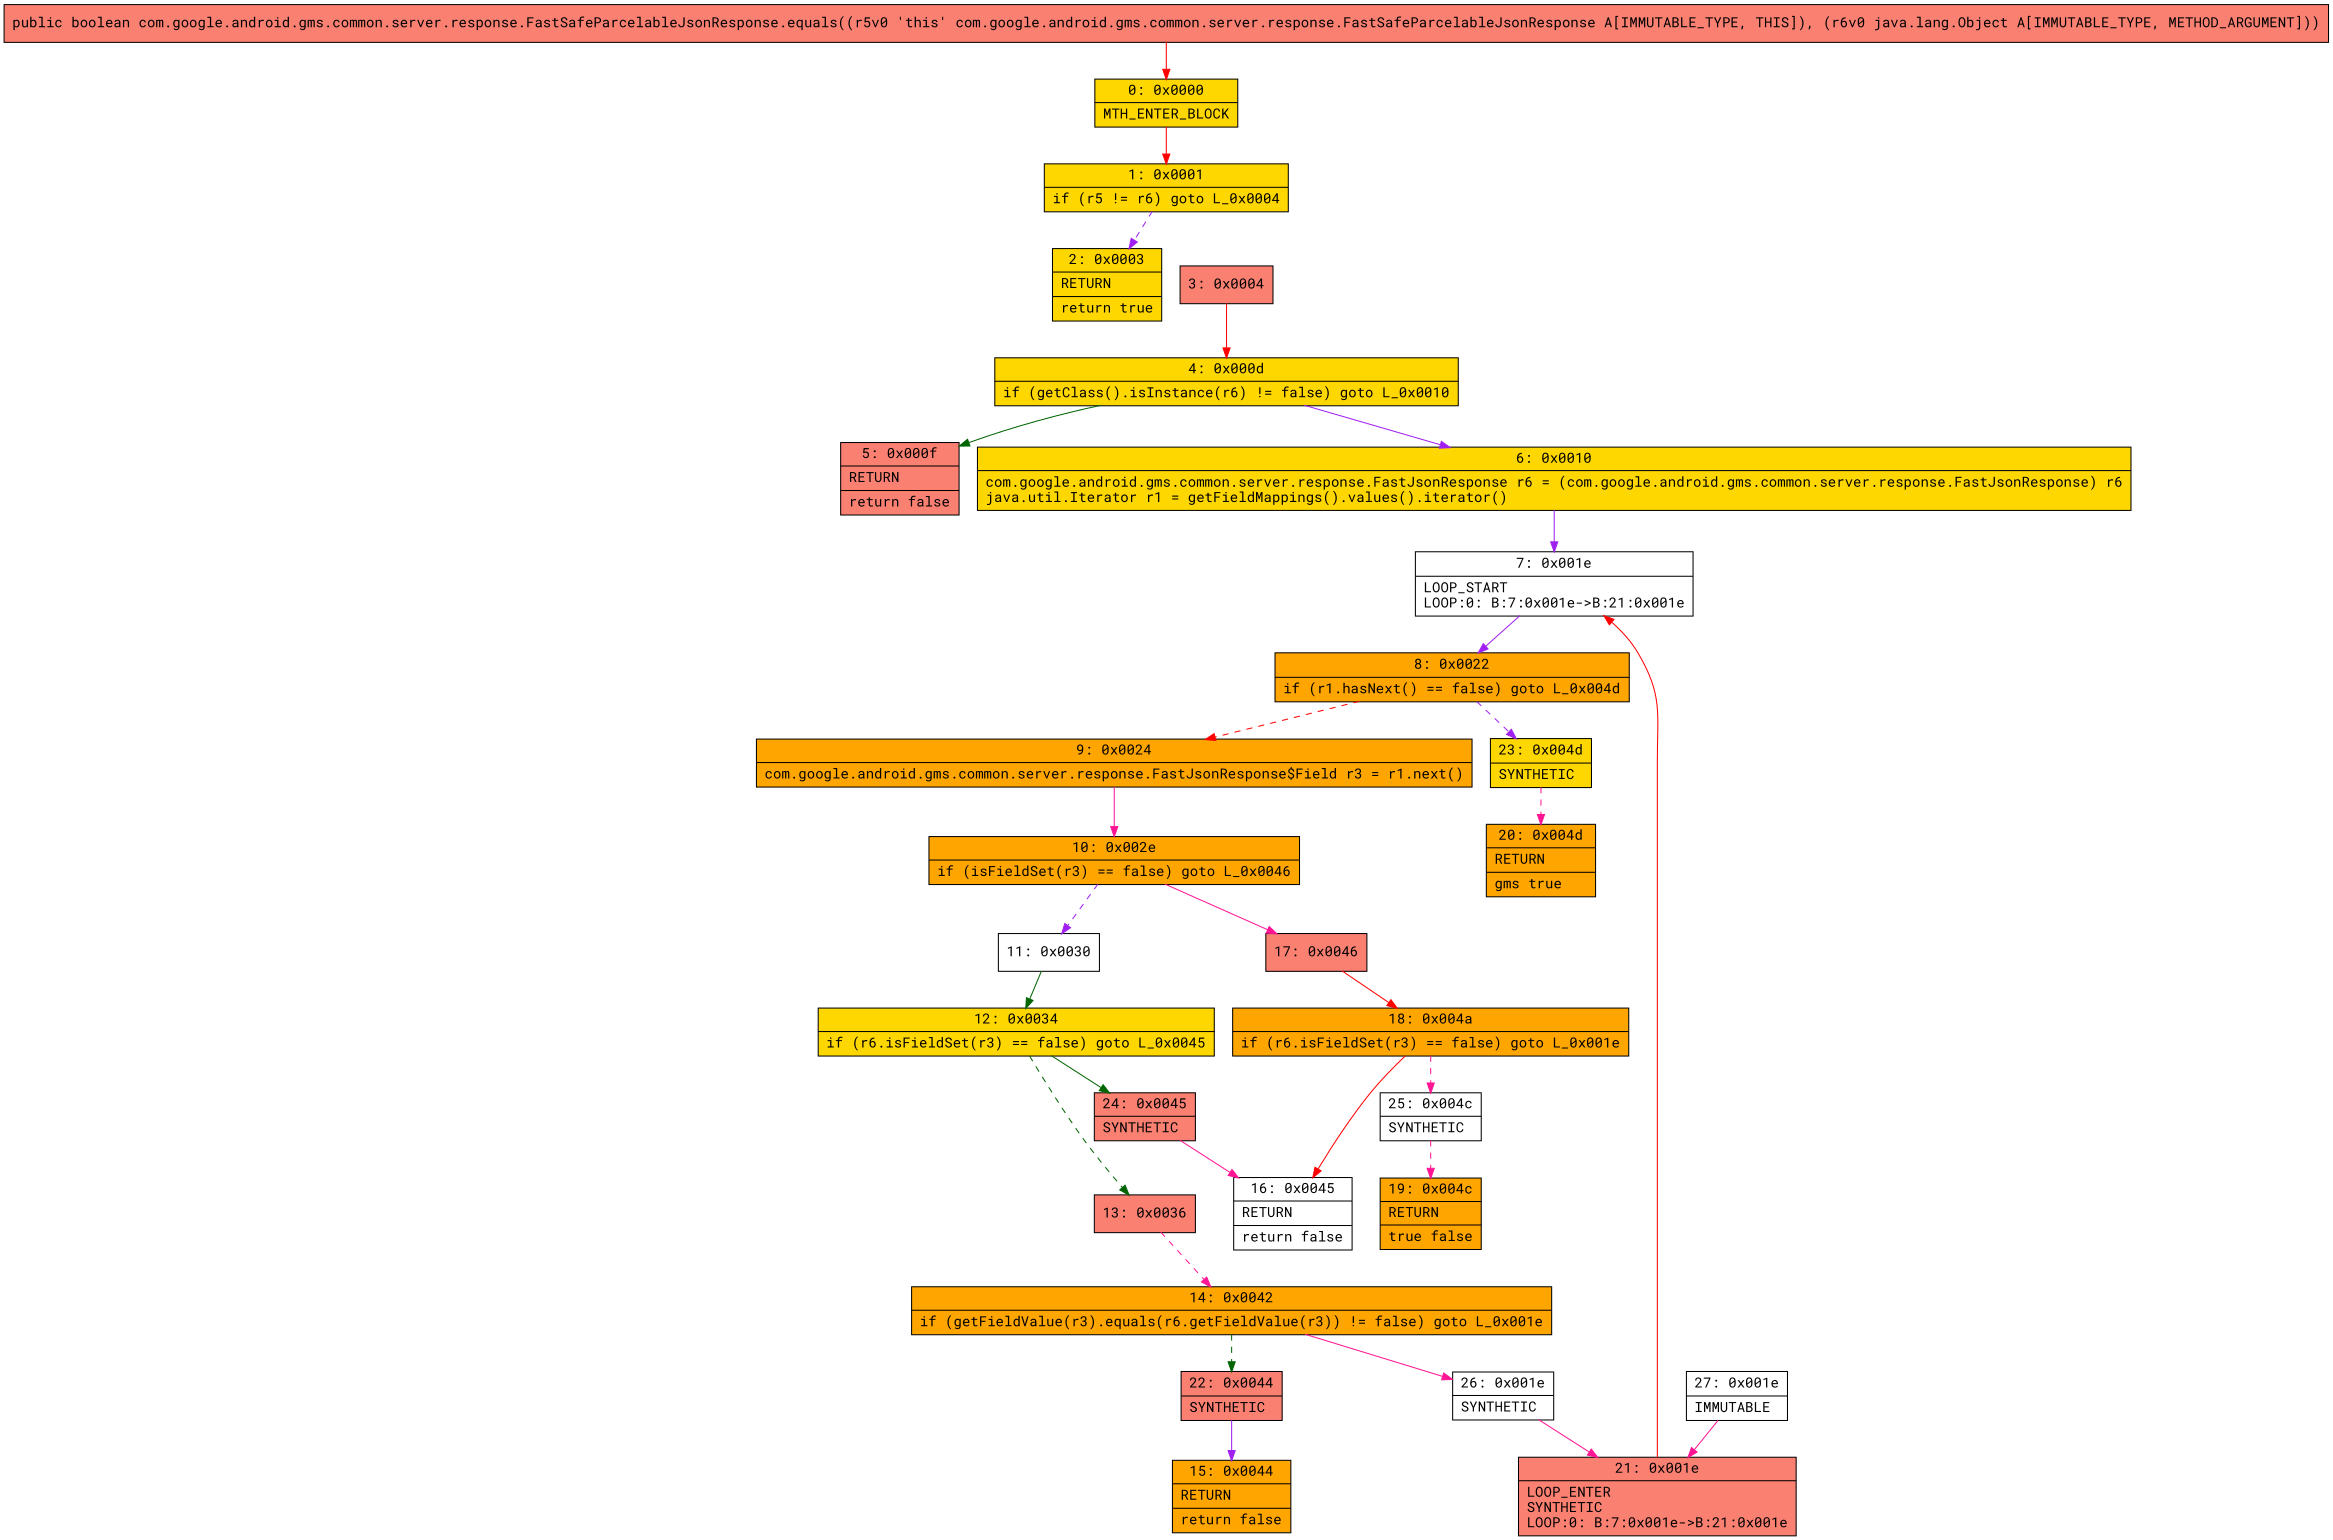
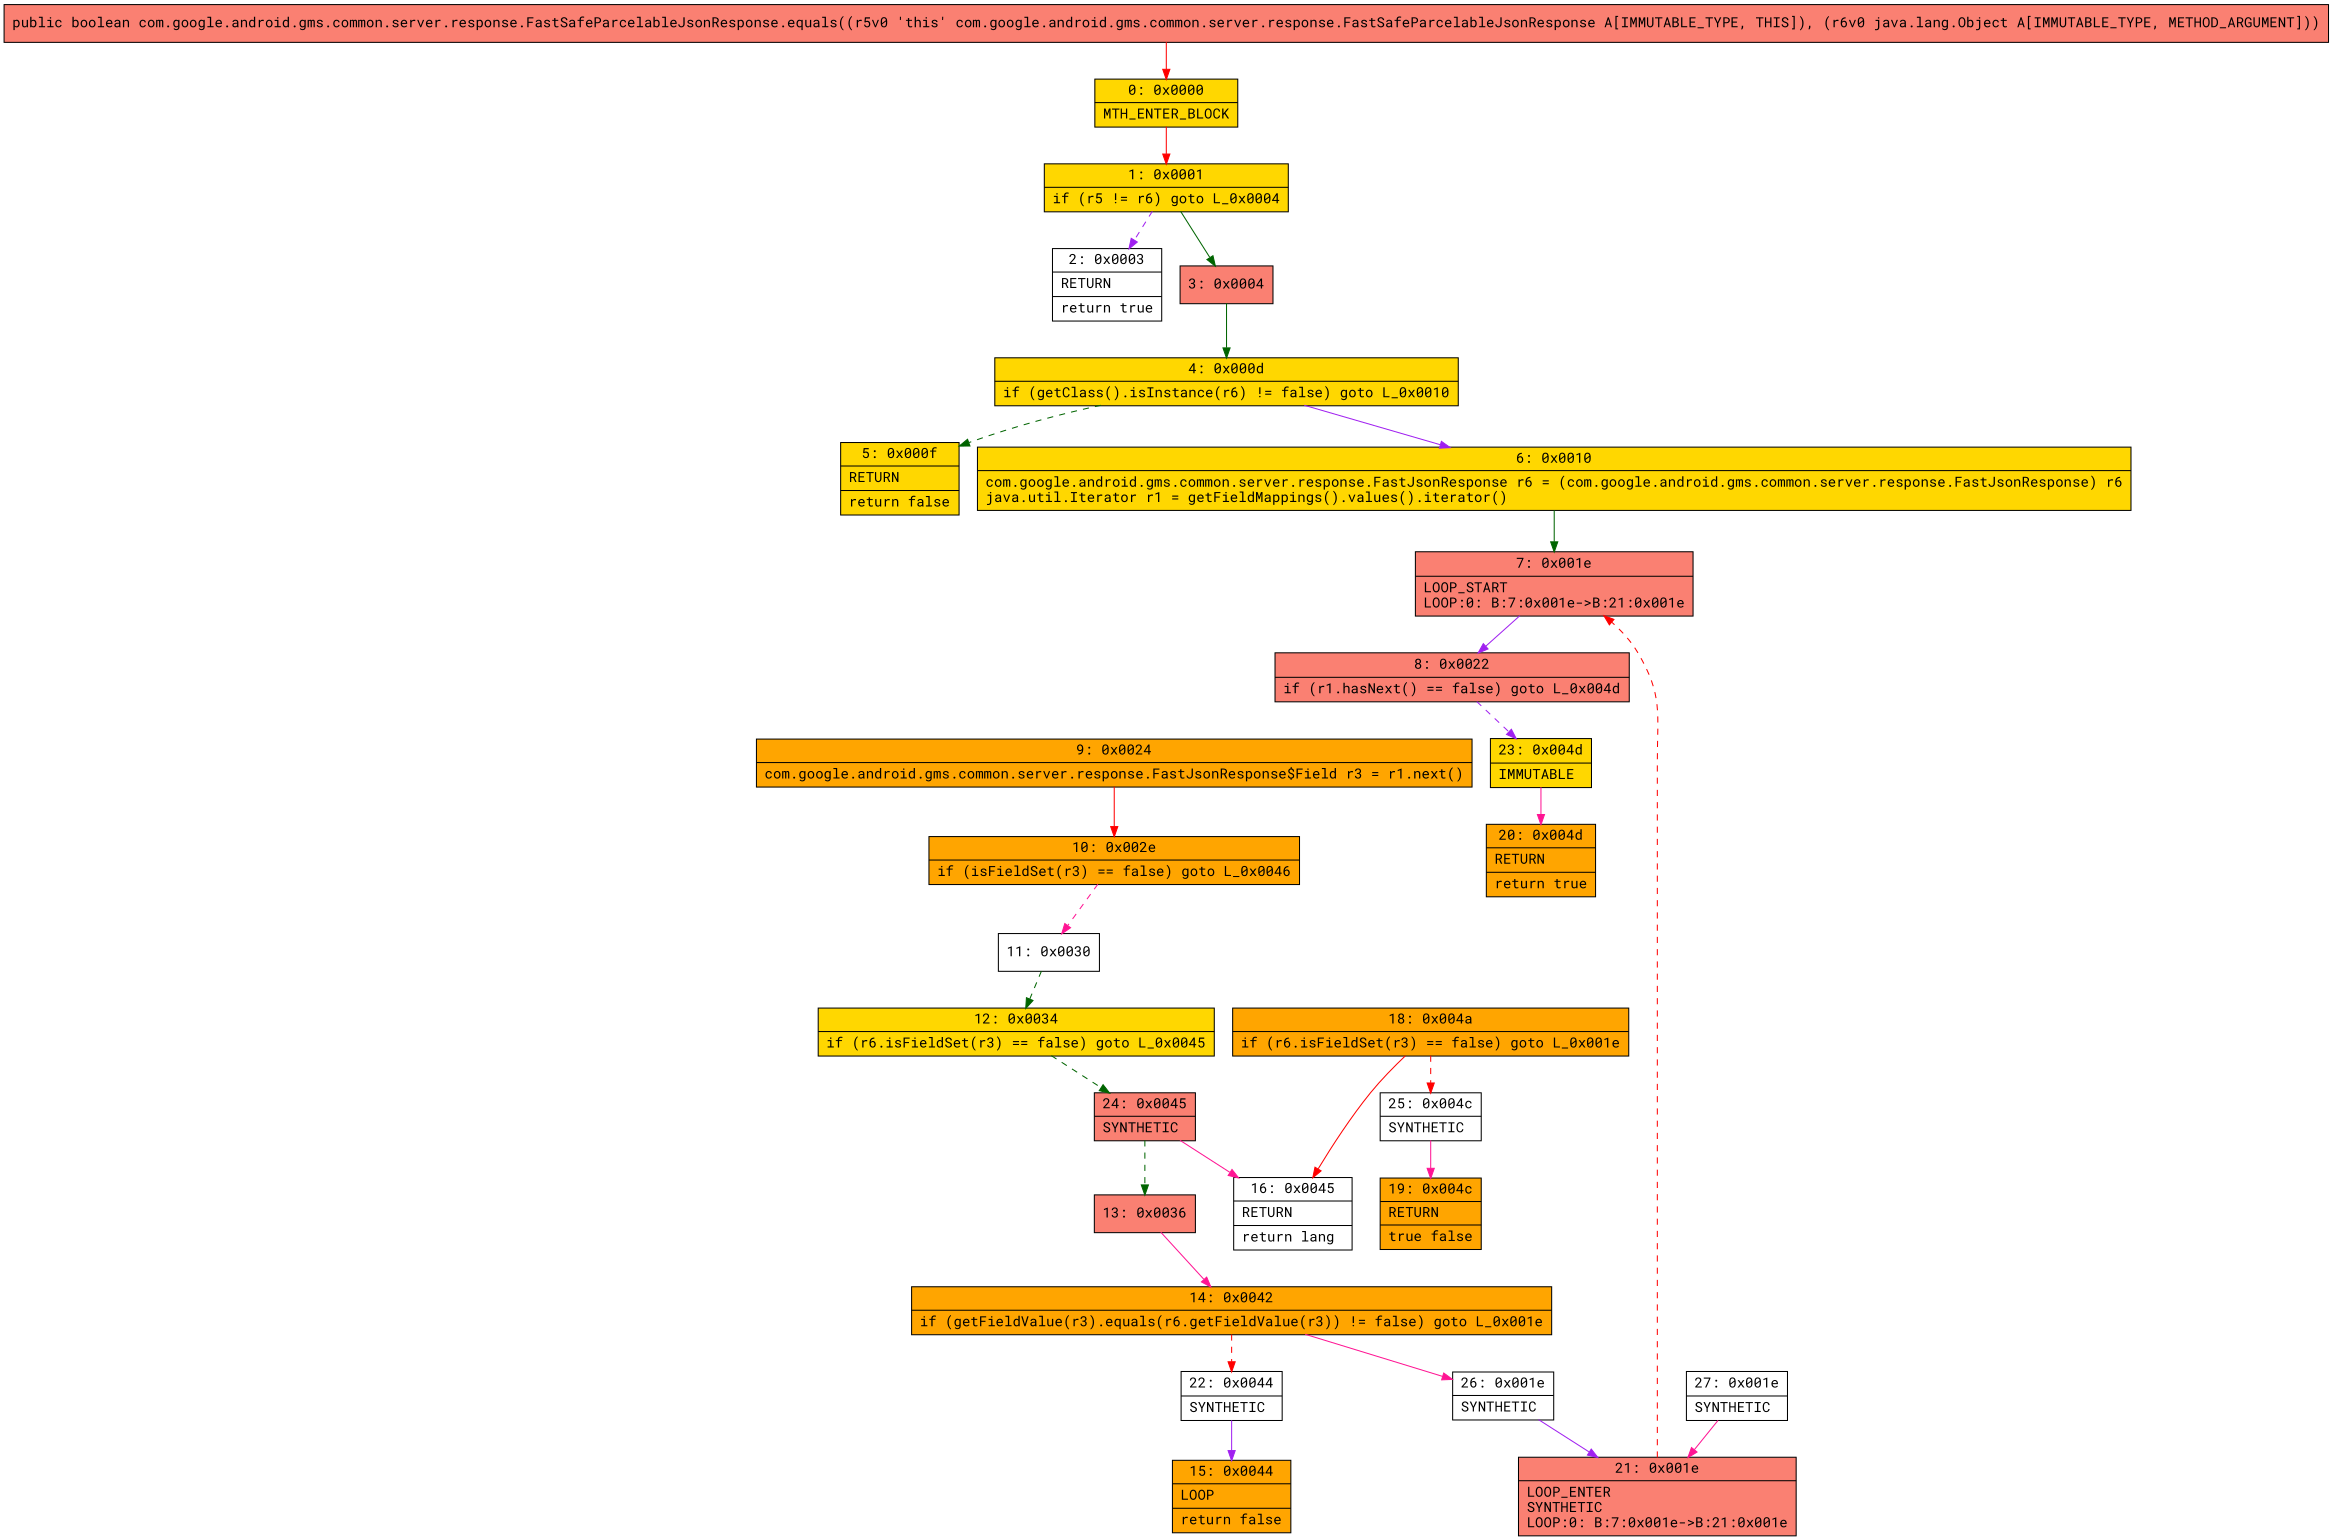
none -> (1195, 234)
(1107, 285) -> (1107, 285)
(1227, 325) -> (1227, 325)
(1034, 422) -> (1034, 422)
(900, 479) -> (900, 479)
(1554, 526) -> (1554, 526)
(1554, 584) -> (1554, 584)
(1452, 677) -> (1452, 677)
(1287, 719) -> none
(1537, 775) -> (1537, 775)
(1541, 801) -> (1541, 801)
(1114, 806) -> (1114, 806)
(1529, 884) -> (1541, 884)
(1083, 905) -> (1083, 905)
(1316, 952) -> none
(1036, 985) -> (1036, 985)
(1657, 1033) -> (1657, 1033)
(1431, 1069) -> (1431, 1069)
(1076, 1072) -> (1076, 1072)
(1073, 1124) -> (1145, 1162)
(1431, 1154) -> (1431, 1154)
(1293, 1237) -> (1288, 1237)
(1182, 1256) -> (1182, 1256)
(1232, 1348) -> (1232, 1348)
(1232, 1396) -> (1232, 1396)
(1733, 1408) -> (1733, 1408)
(1564, 1436) -> (1564, 1436)
(1206, 1496) -> (1198, 1496)
